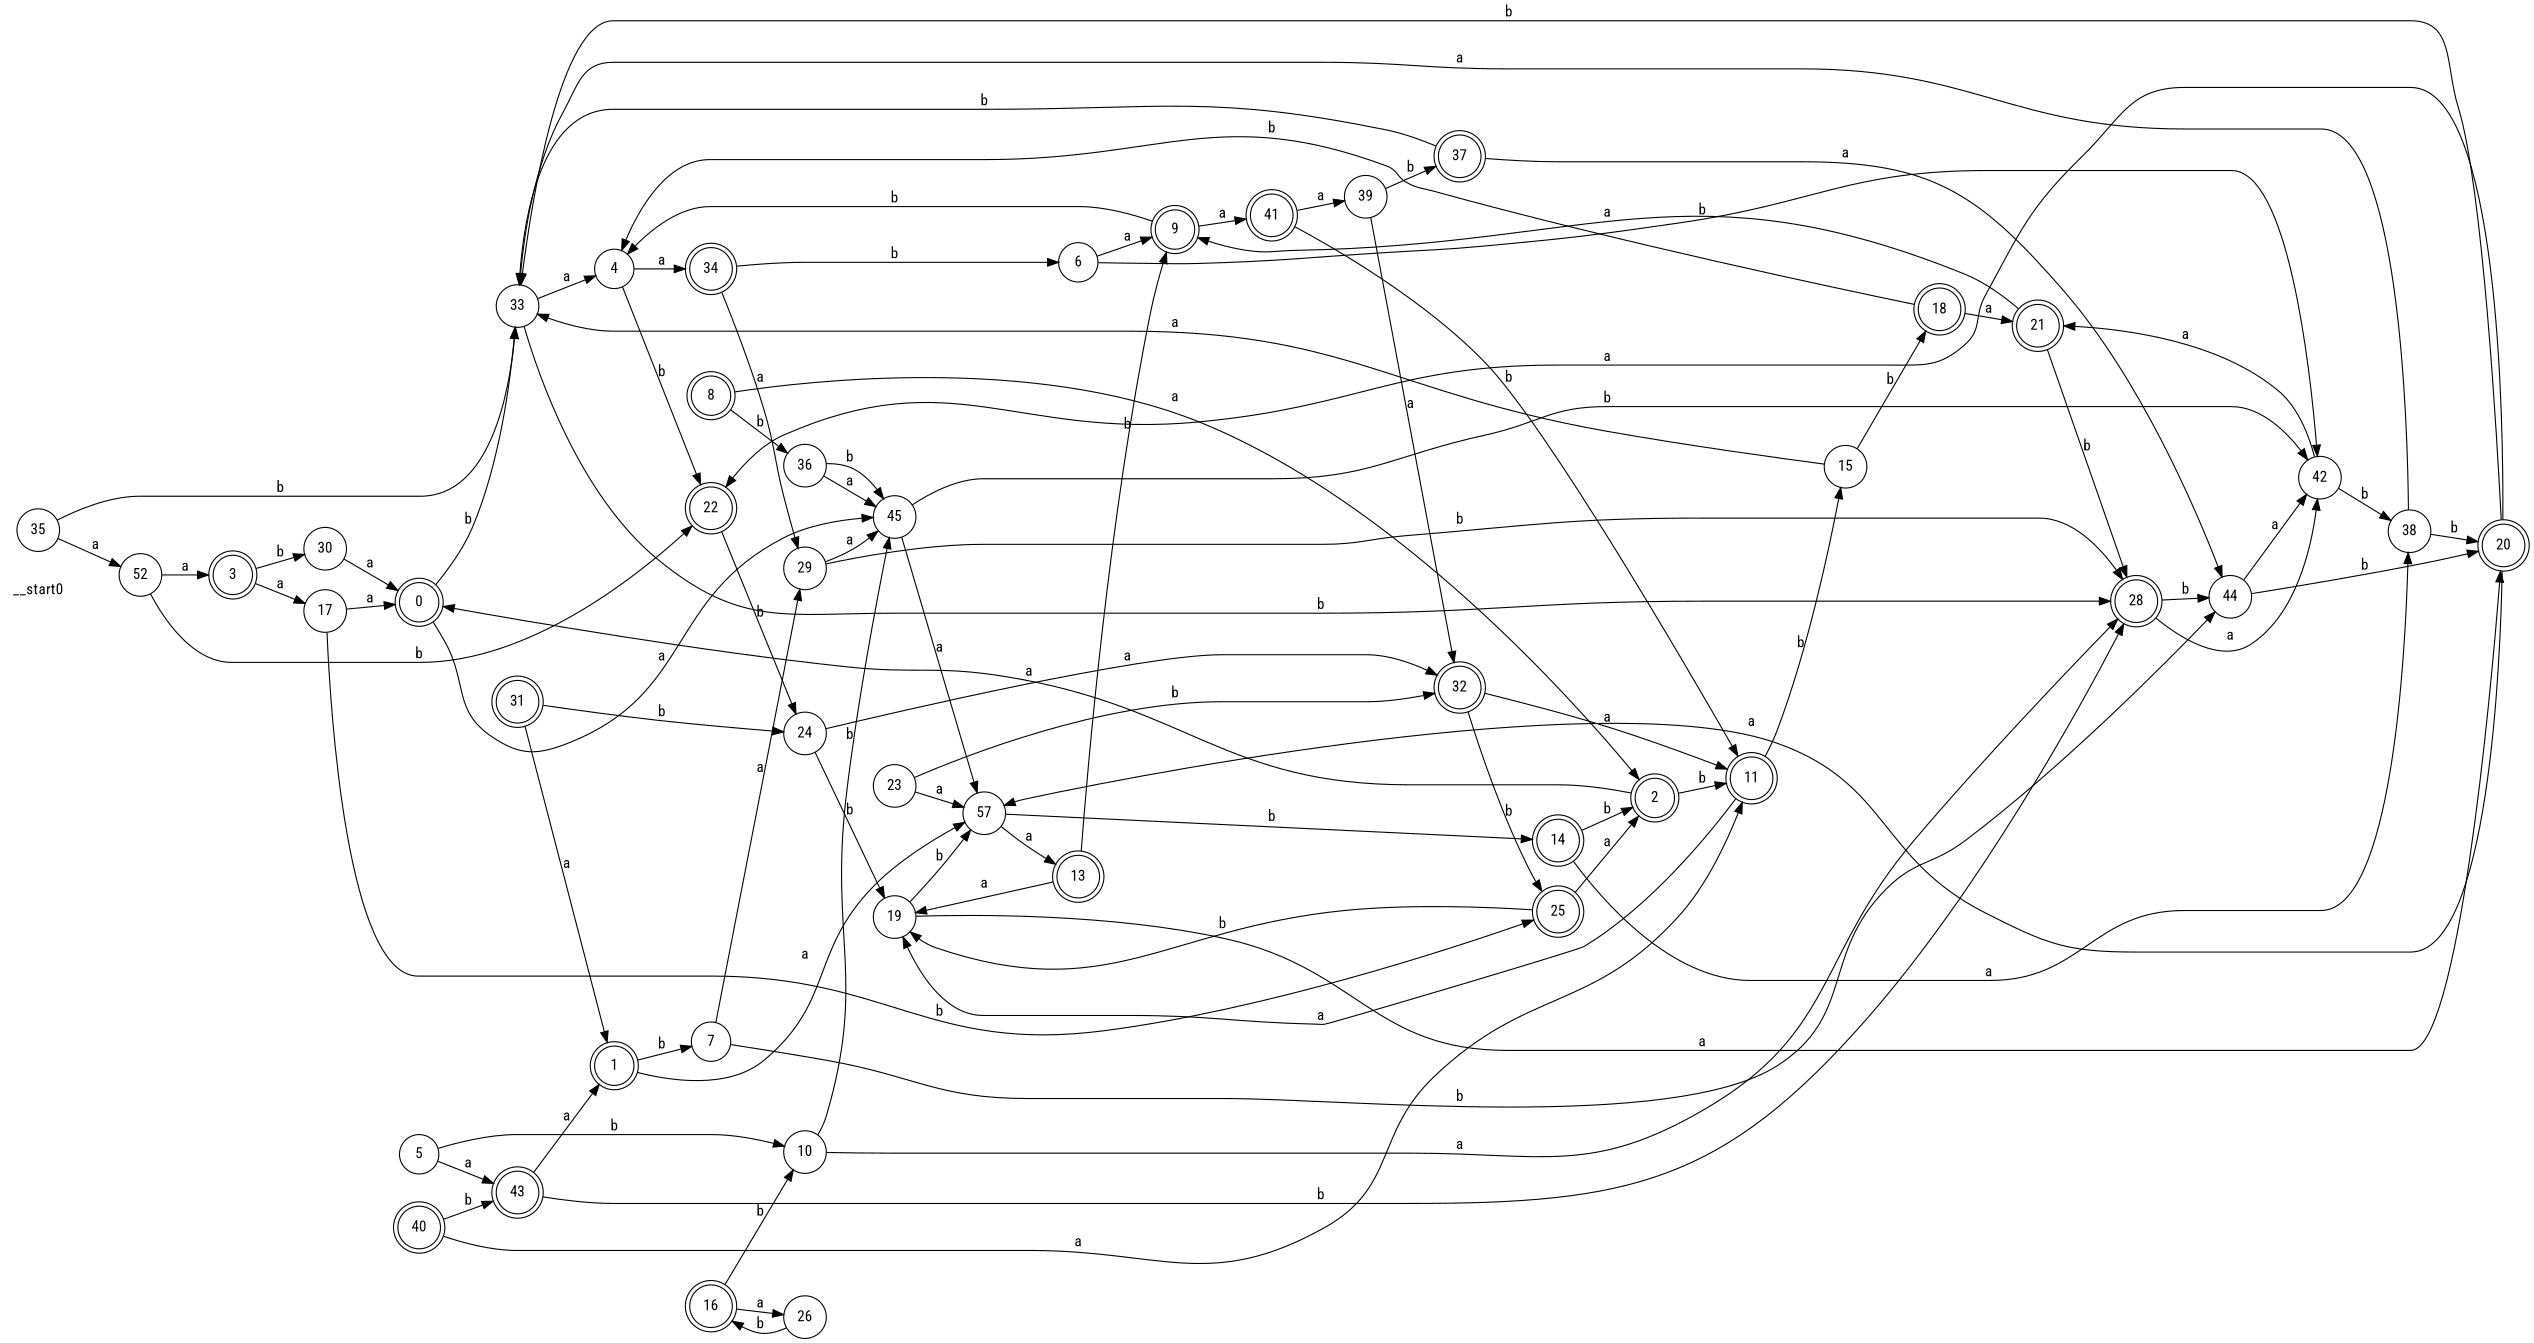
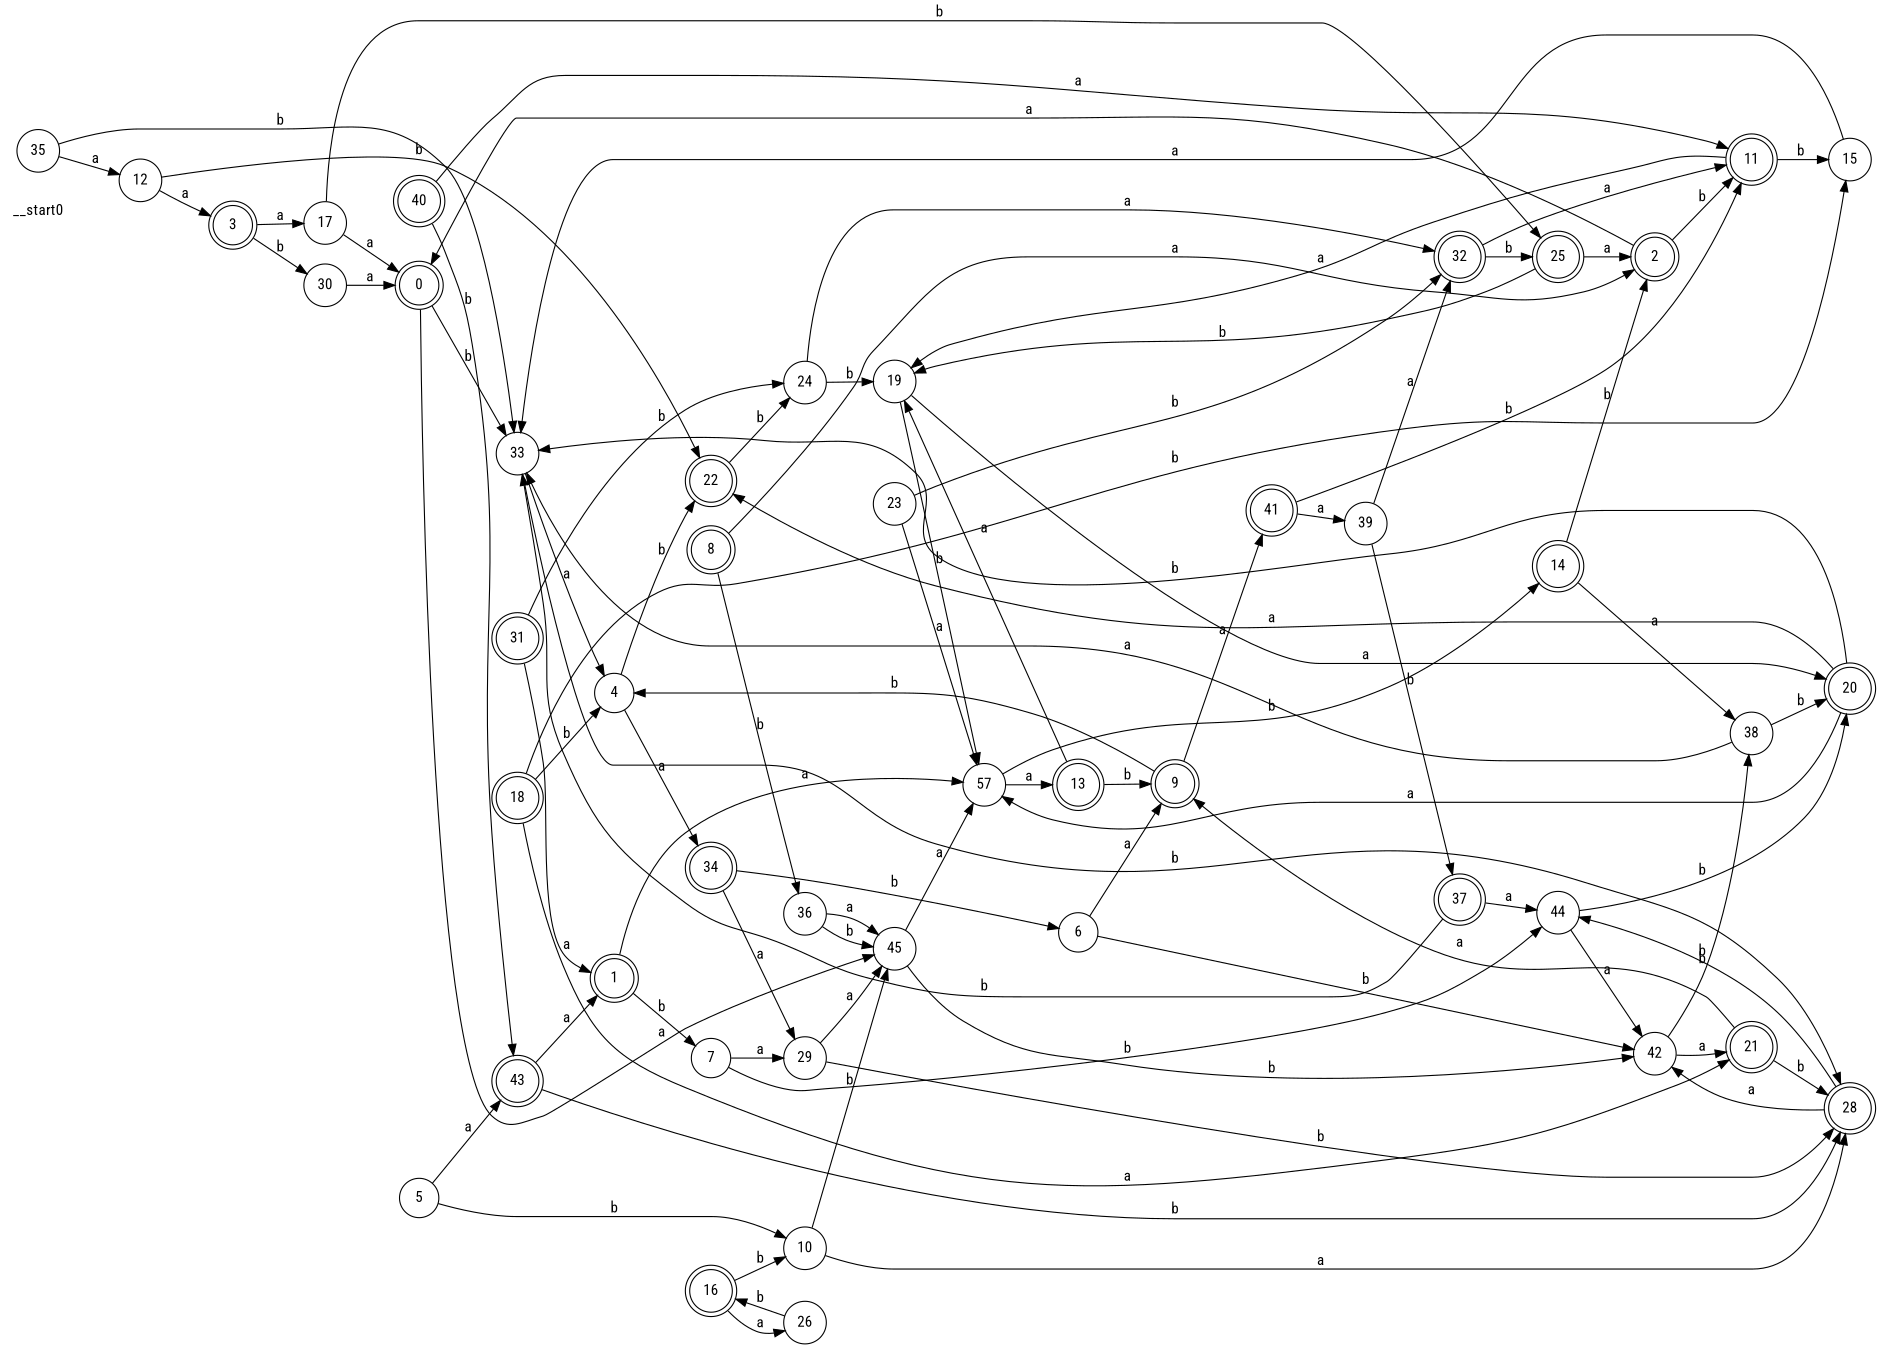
(1889, 395) -> (1213, 463)
(140, 575) -> (140, 180)
